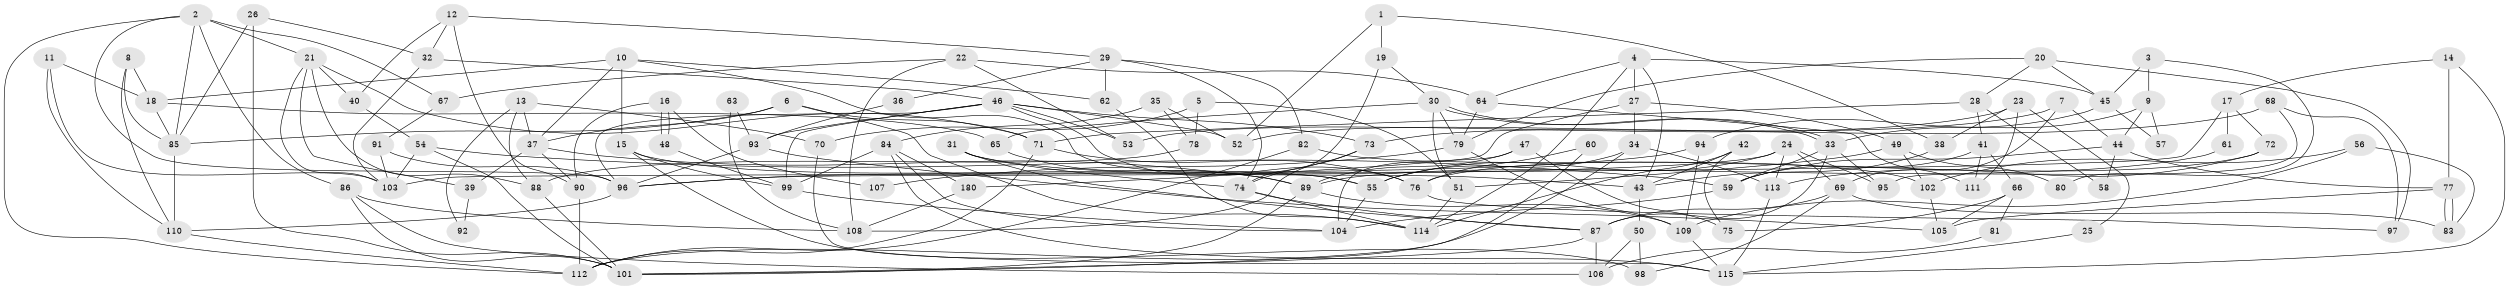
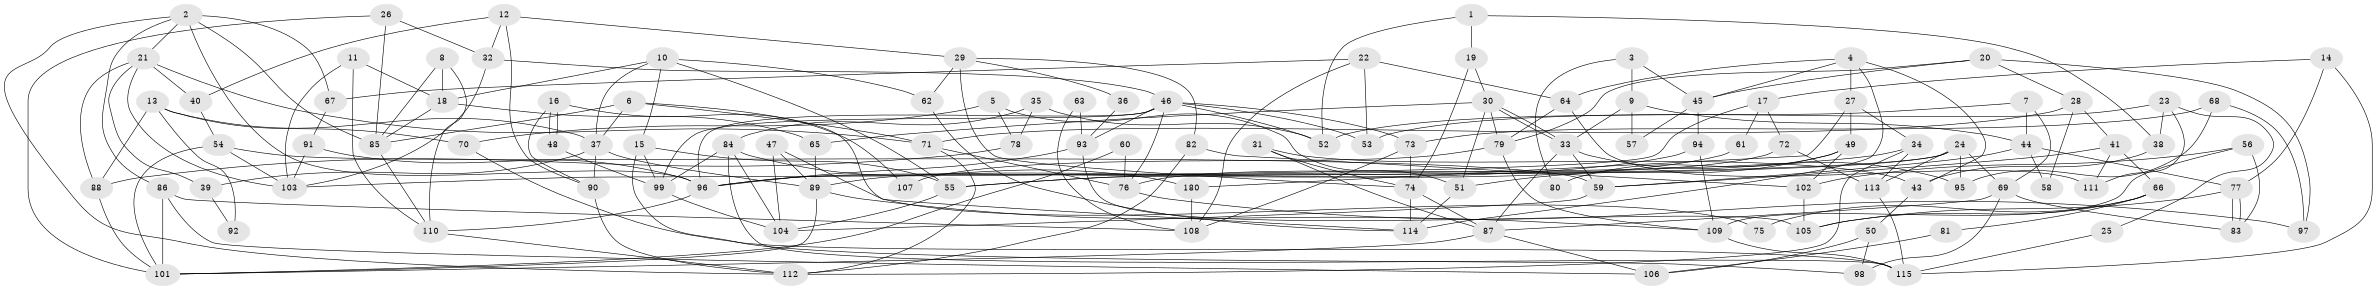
(1744, 145) -> none
